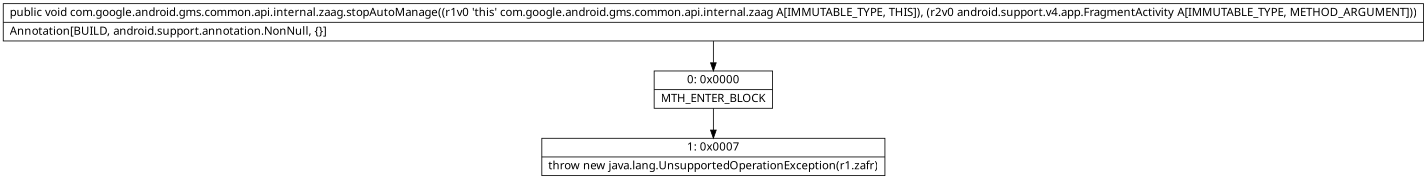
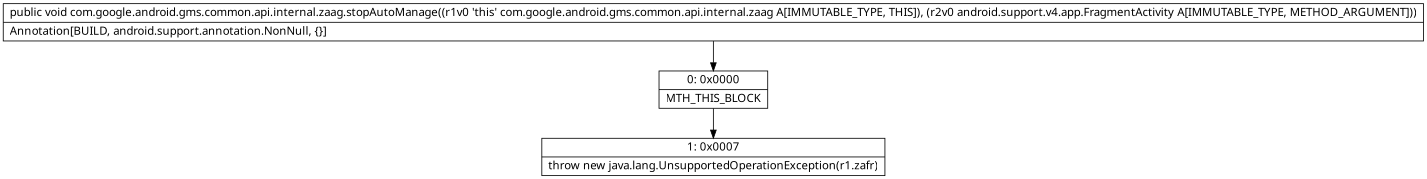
(713, 99) -> (713, 99)
